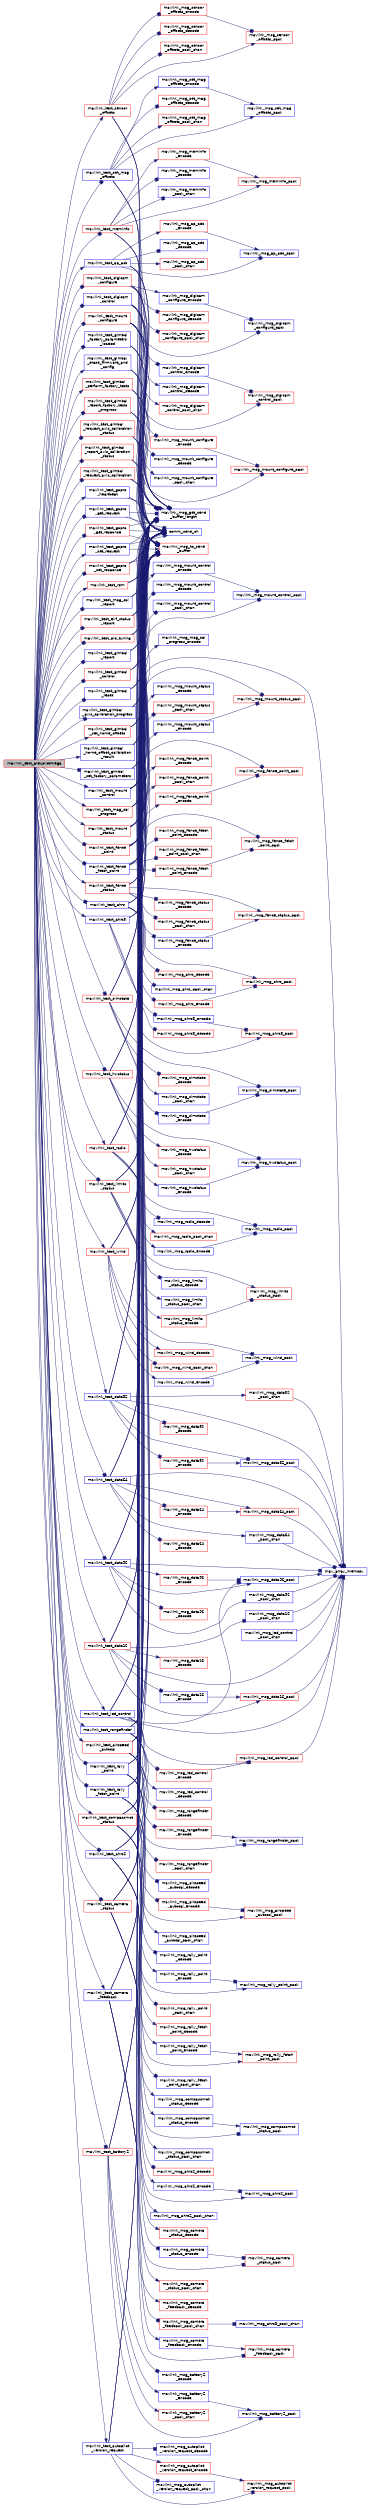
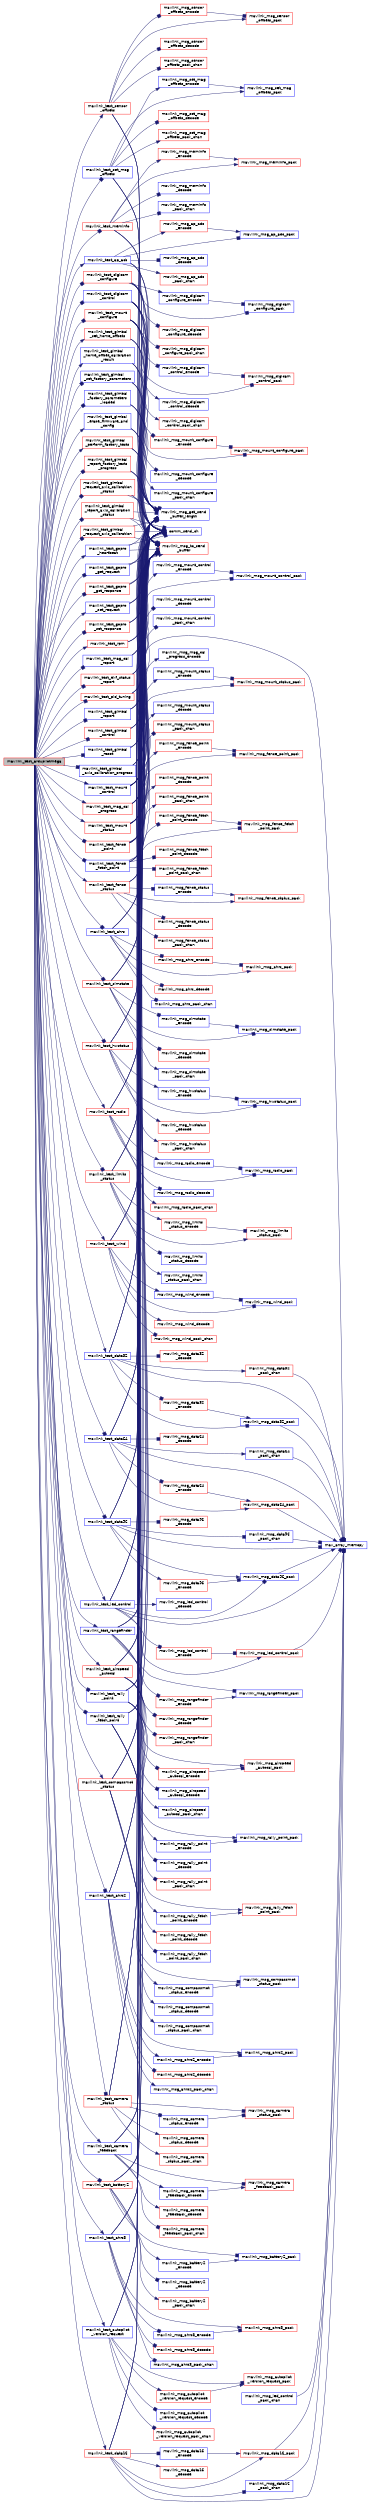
(220, 2324) -> (129, 2301)
(184, 2487) -> (184, 2434)
